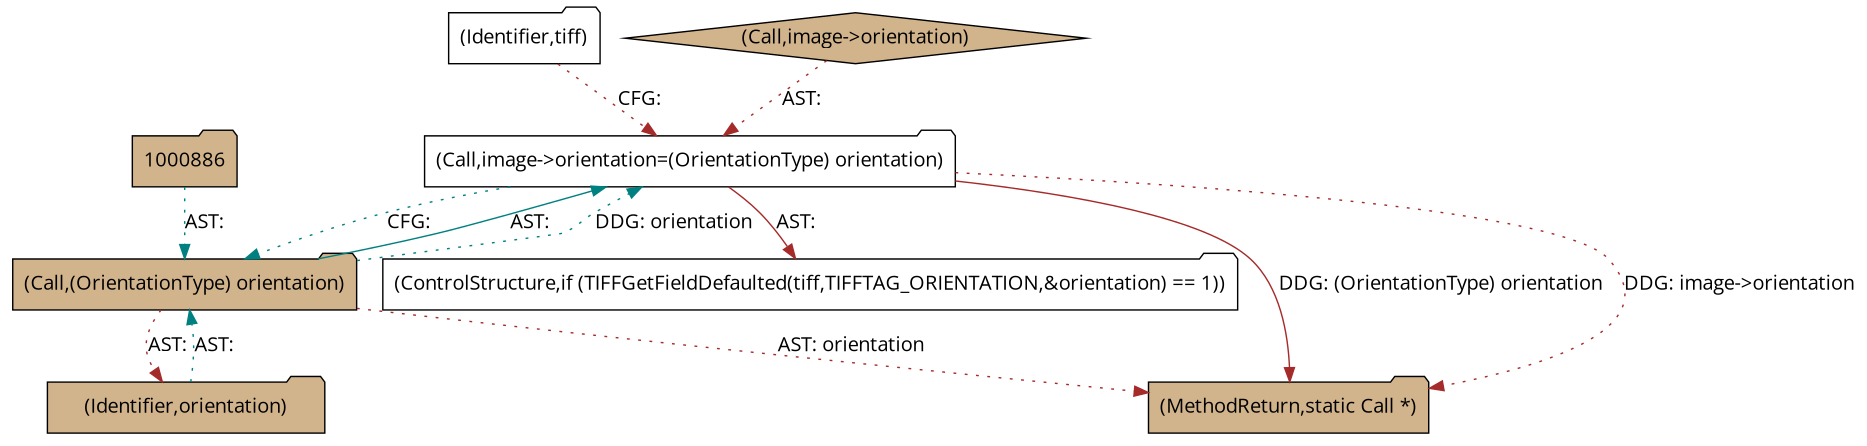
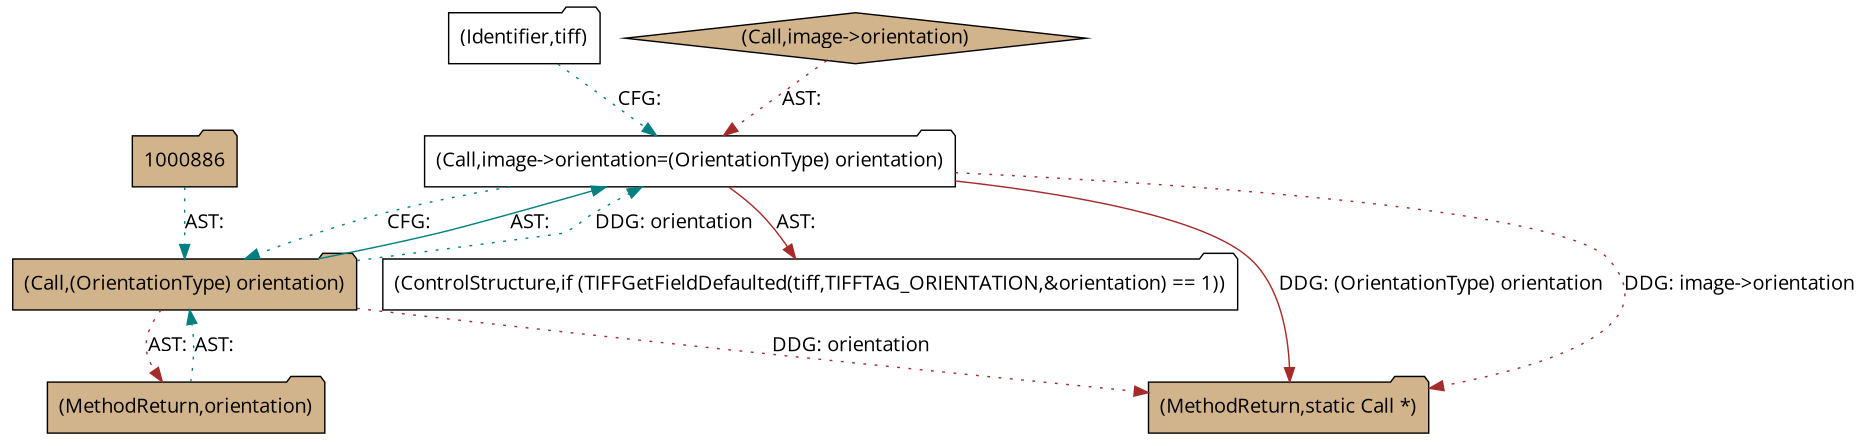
(601, 96) -> (601, 96)
(851, 346) -> (851, 346)
(186, 408) -> (186, 408)
